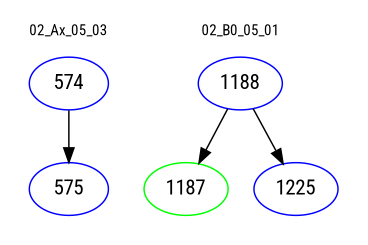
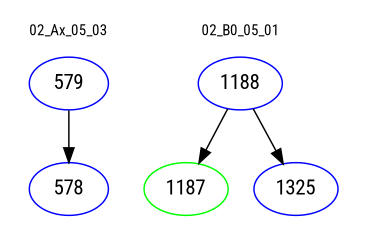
(69, 84) -> (69, 84)
(69, 189) -> (69, 189)
(296, 189) -> (296, 189)
